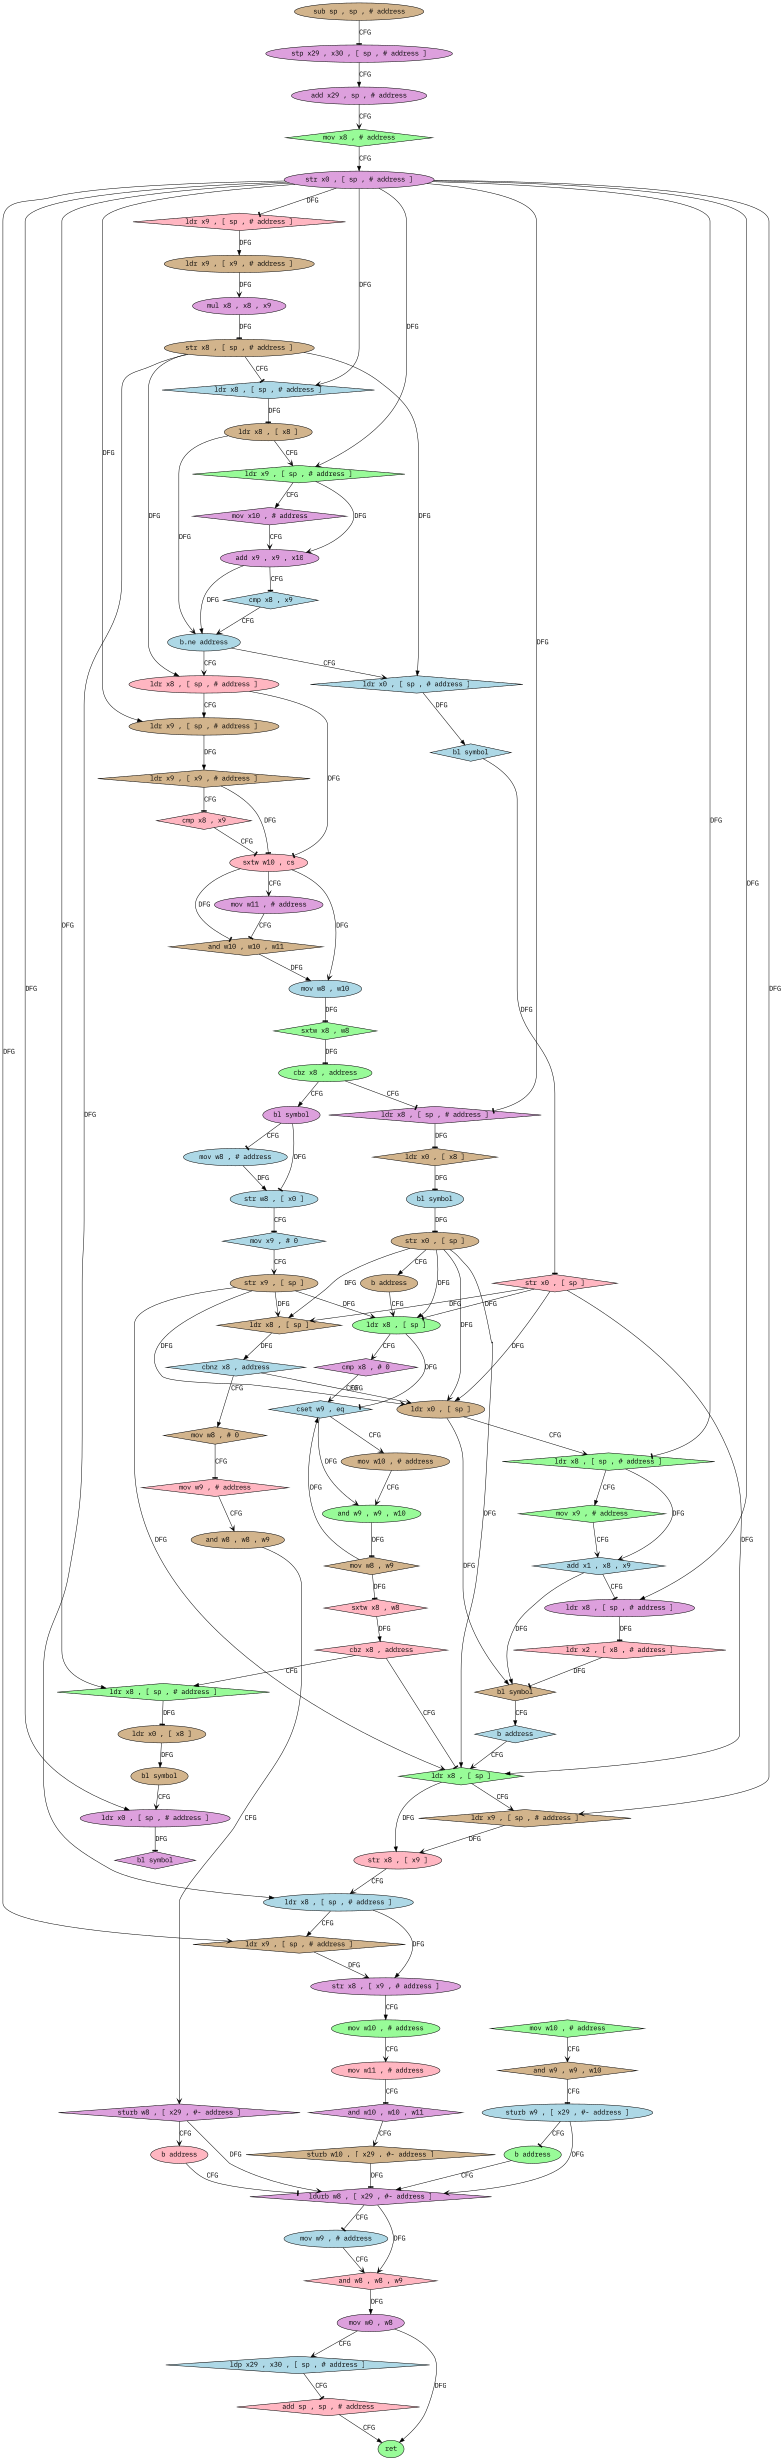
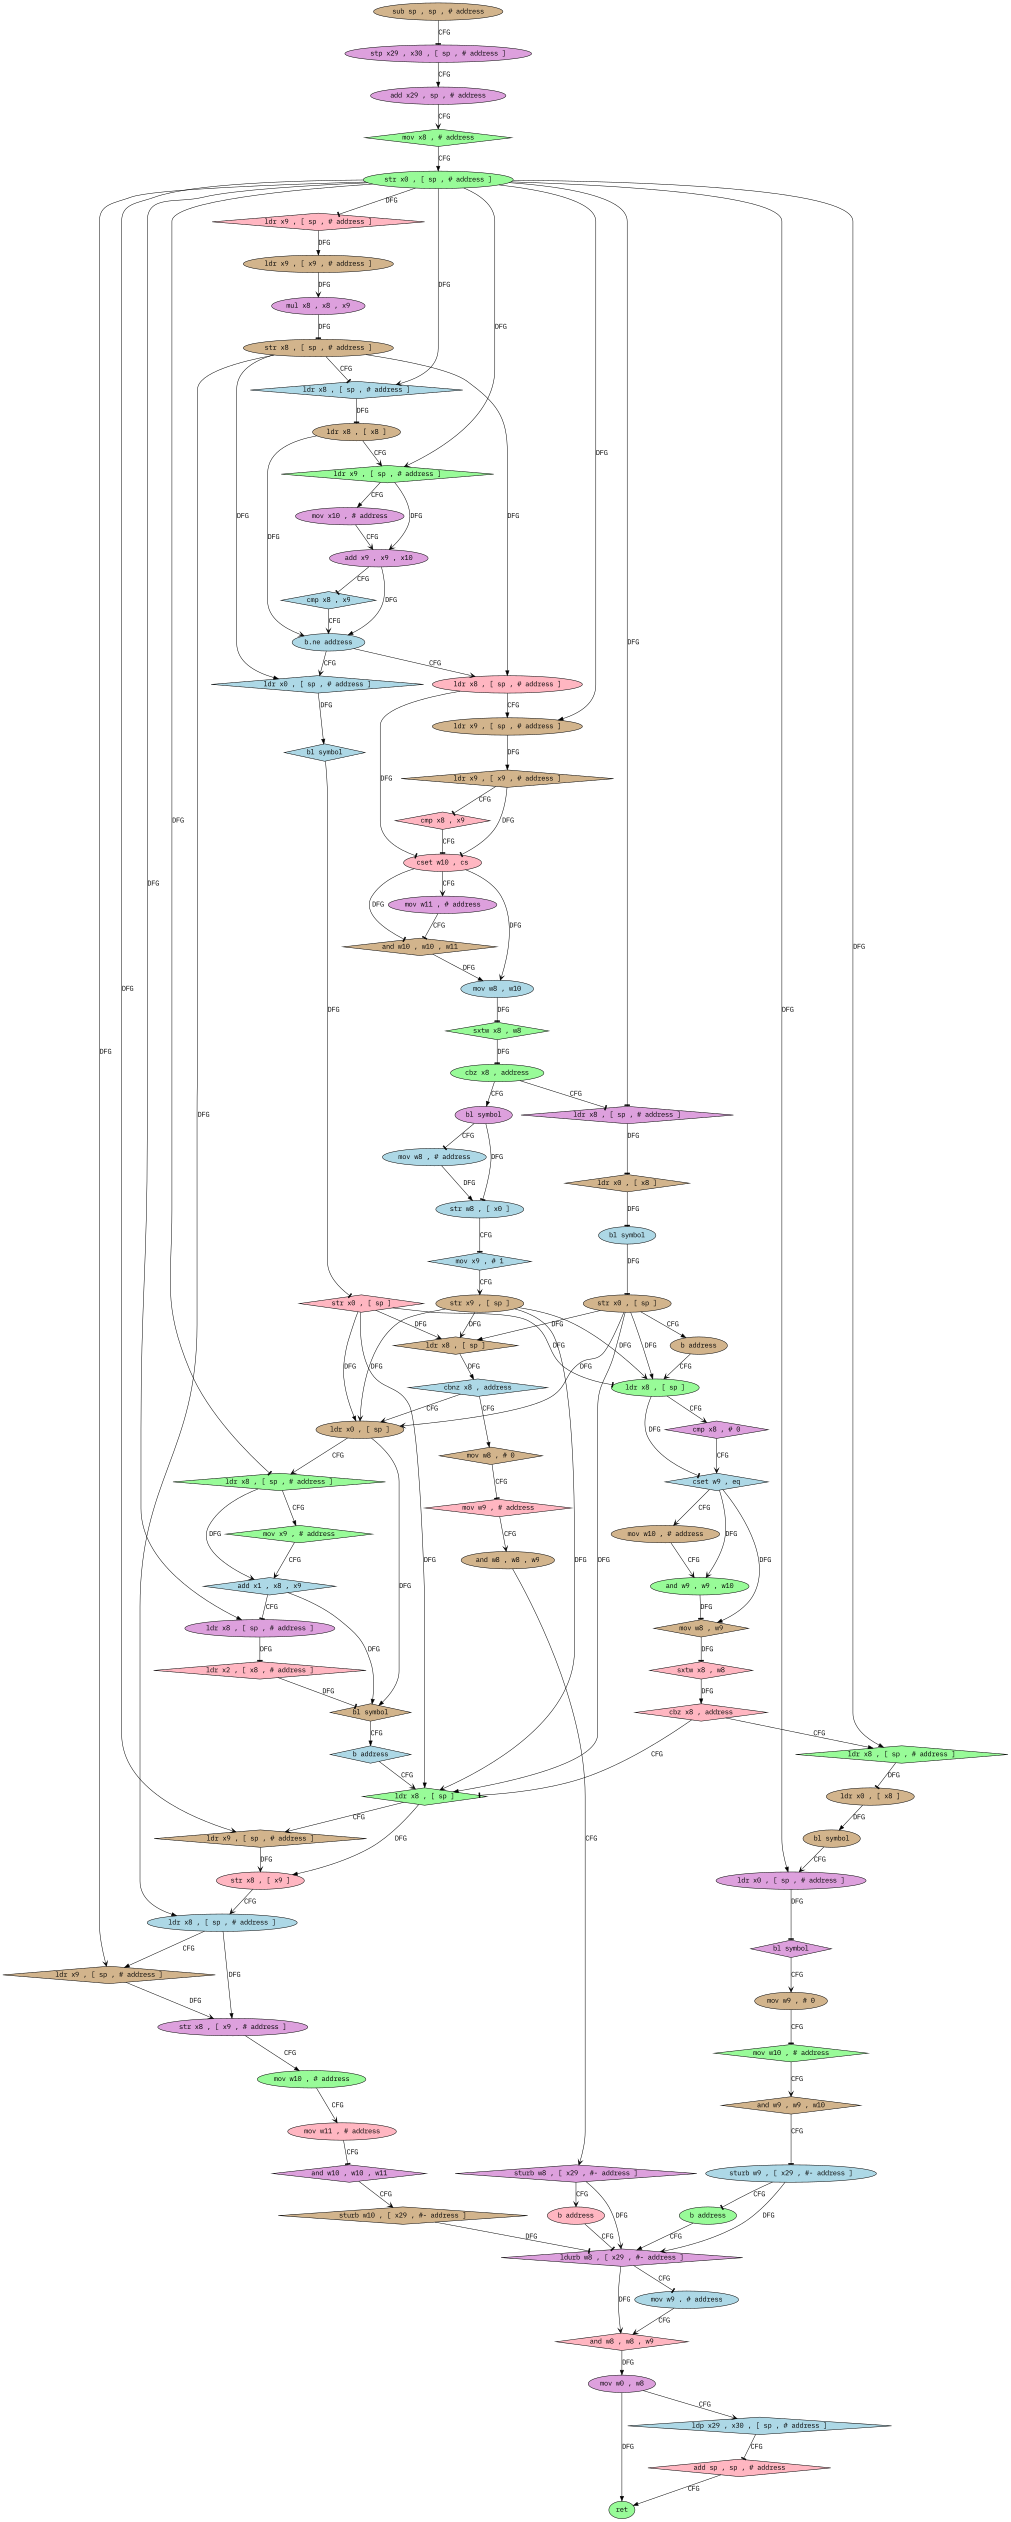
(359, 180) -> (438, 180)
(270, 516) -> (350, 516)
(269, 863) -> (443, 863)
(274, 1241) -> (480, 1261)
(311, 1501) -> (758, 1559)
none -> (791, 2001)
